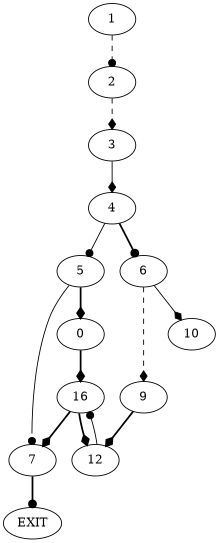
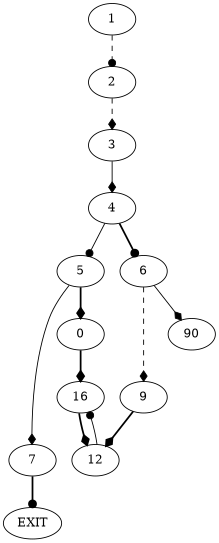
(192, 334) -> (192, 334)
(39, 356) -> (39, 356)
(60, 425) -> none
